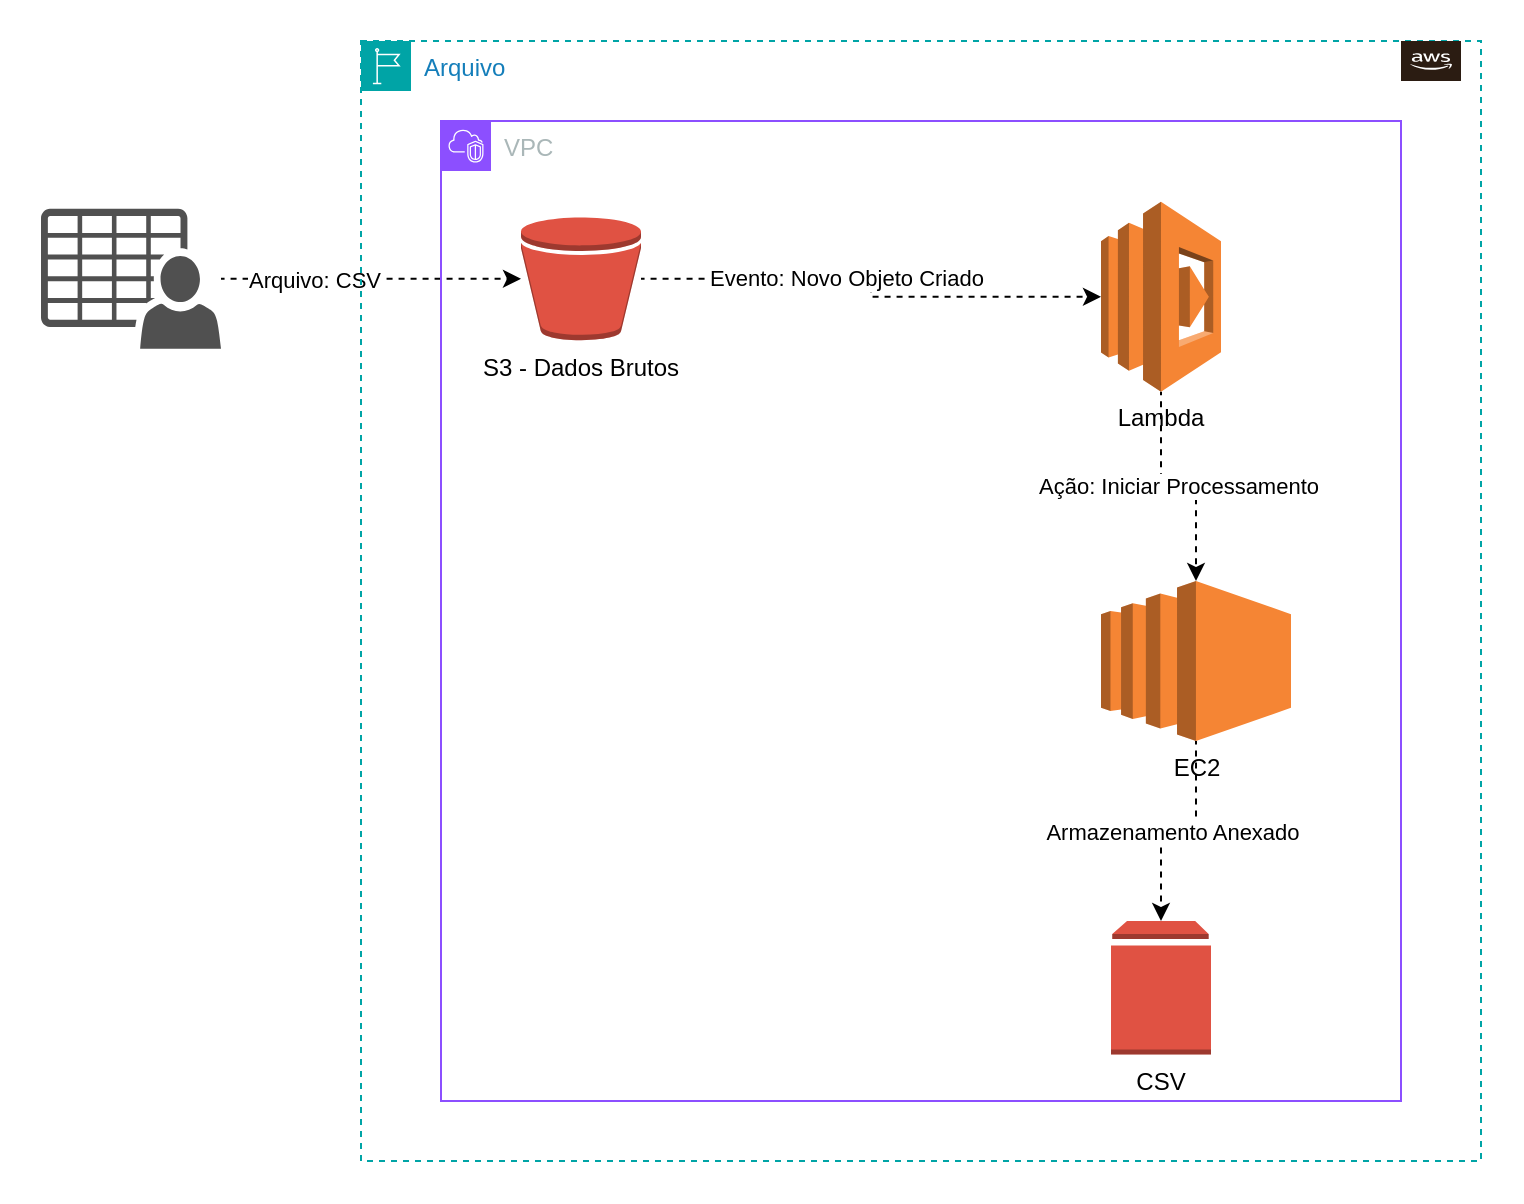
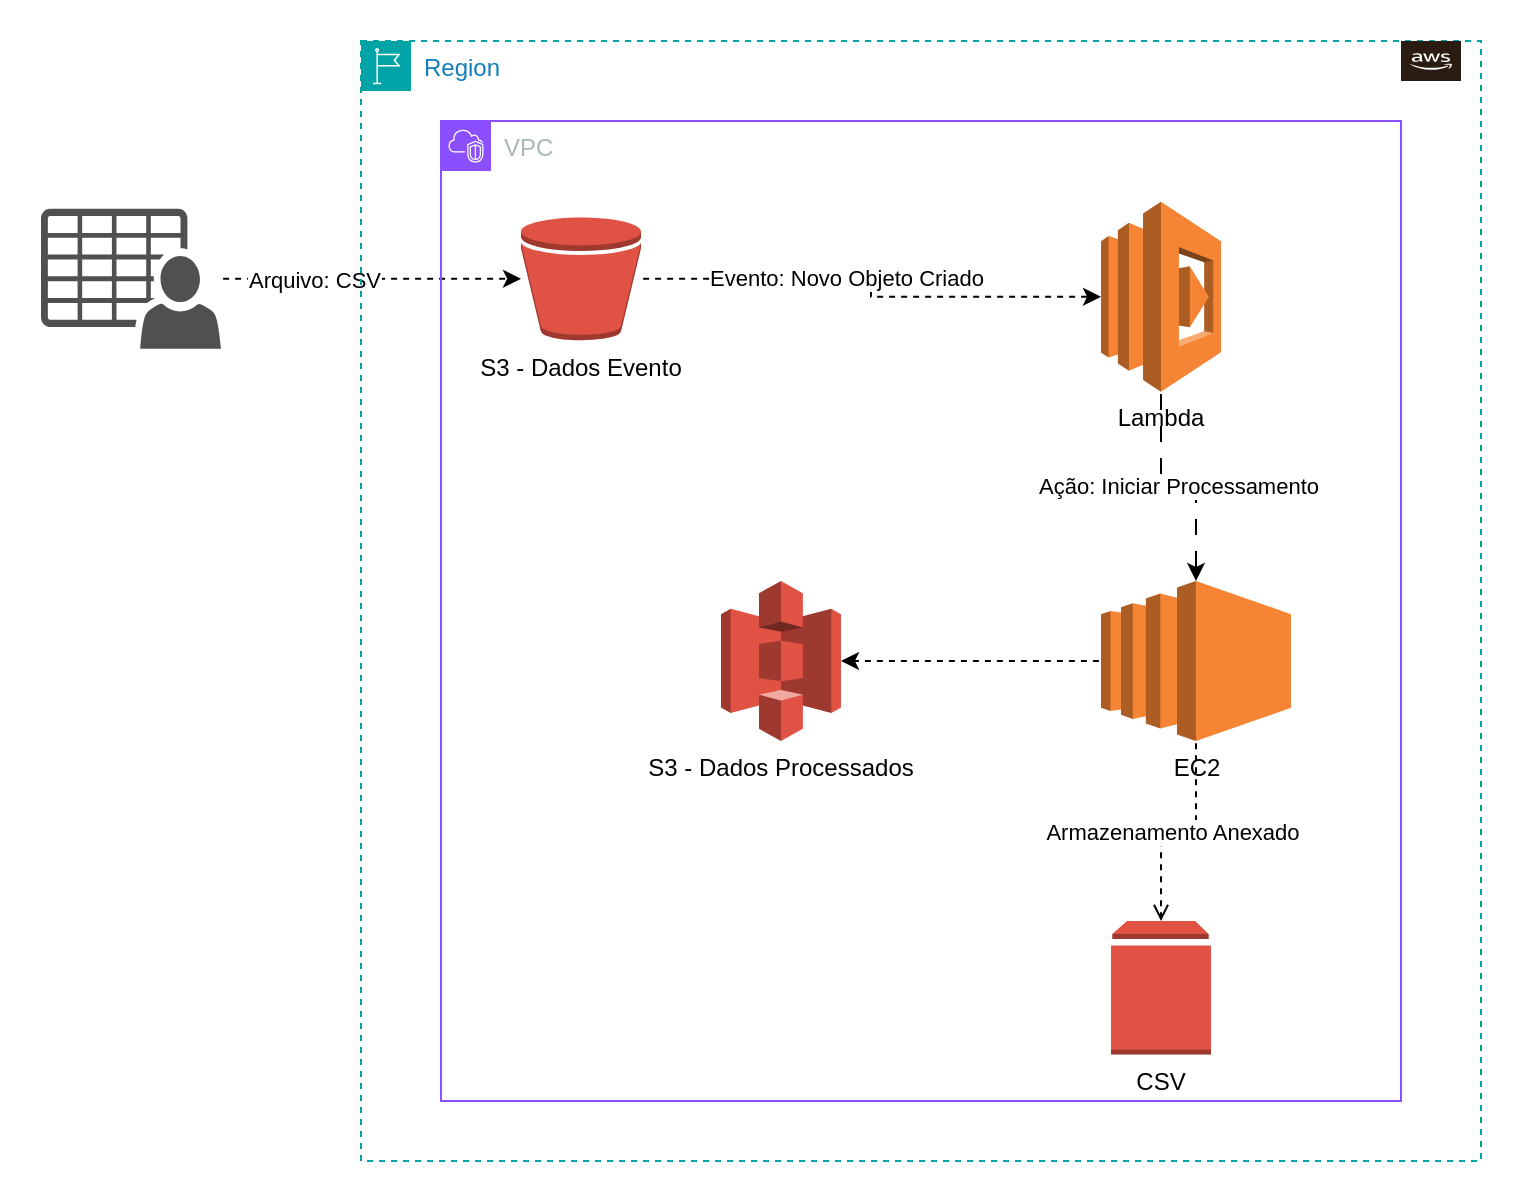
(469, 69) -> (462, 69)
(582, 369) -> (582, 369)
(1196, 534) -> (1196, 534)
none -> (781, 661)
none -> (977, 661)
(1161, 876) -> (1161, 879)
